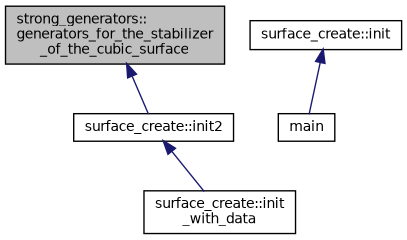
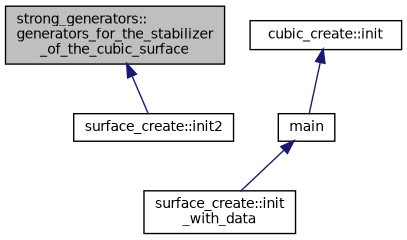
(326, 35) -> (326, 35)
(188, 171) -> (262, 171)
